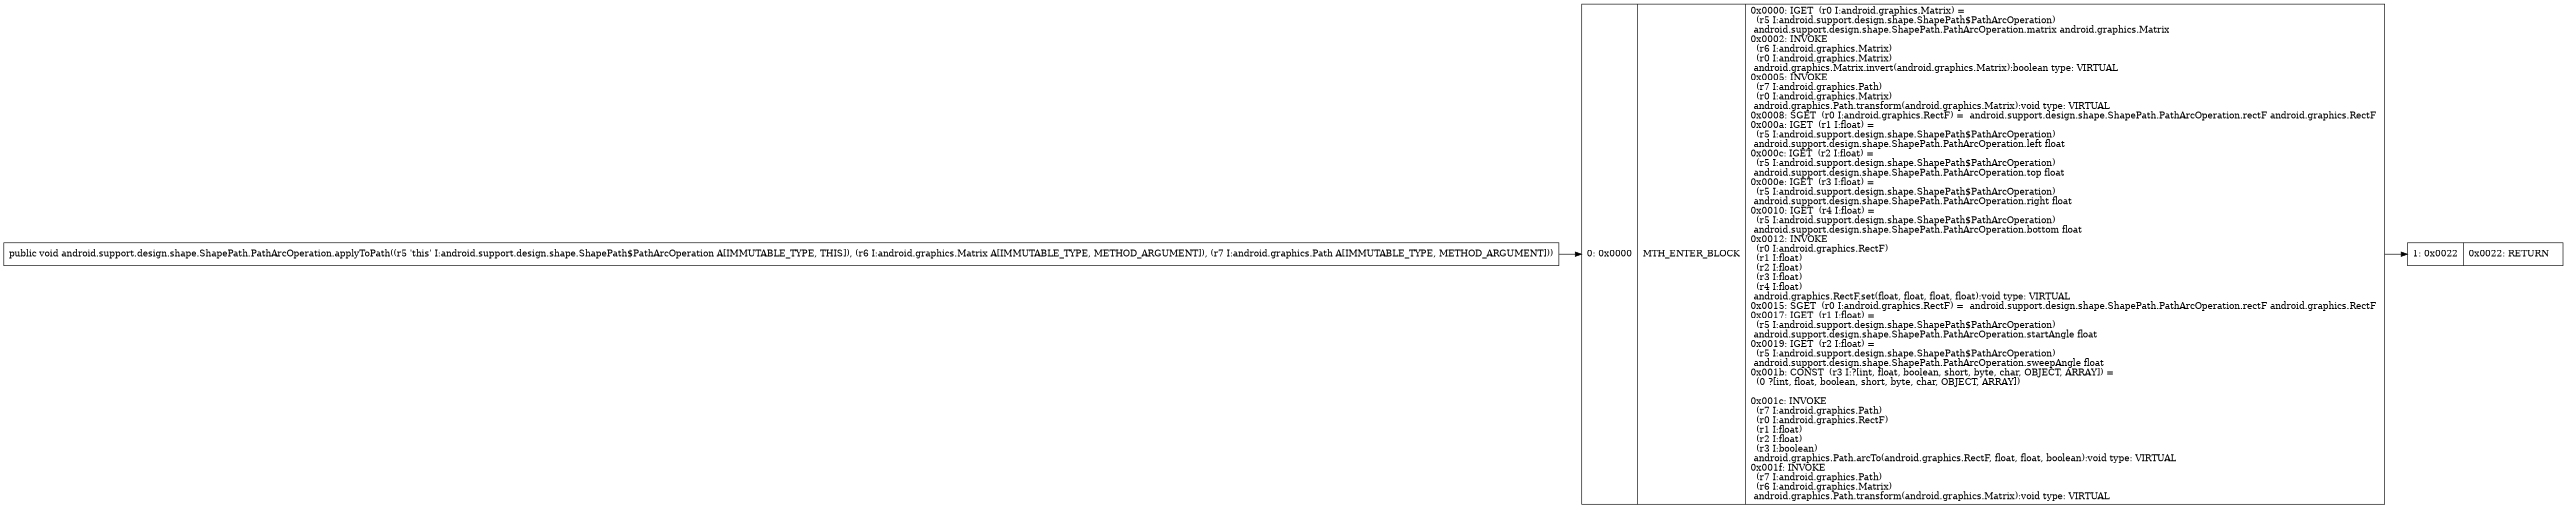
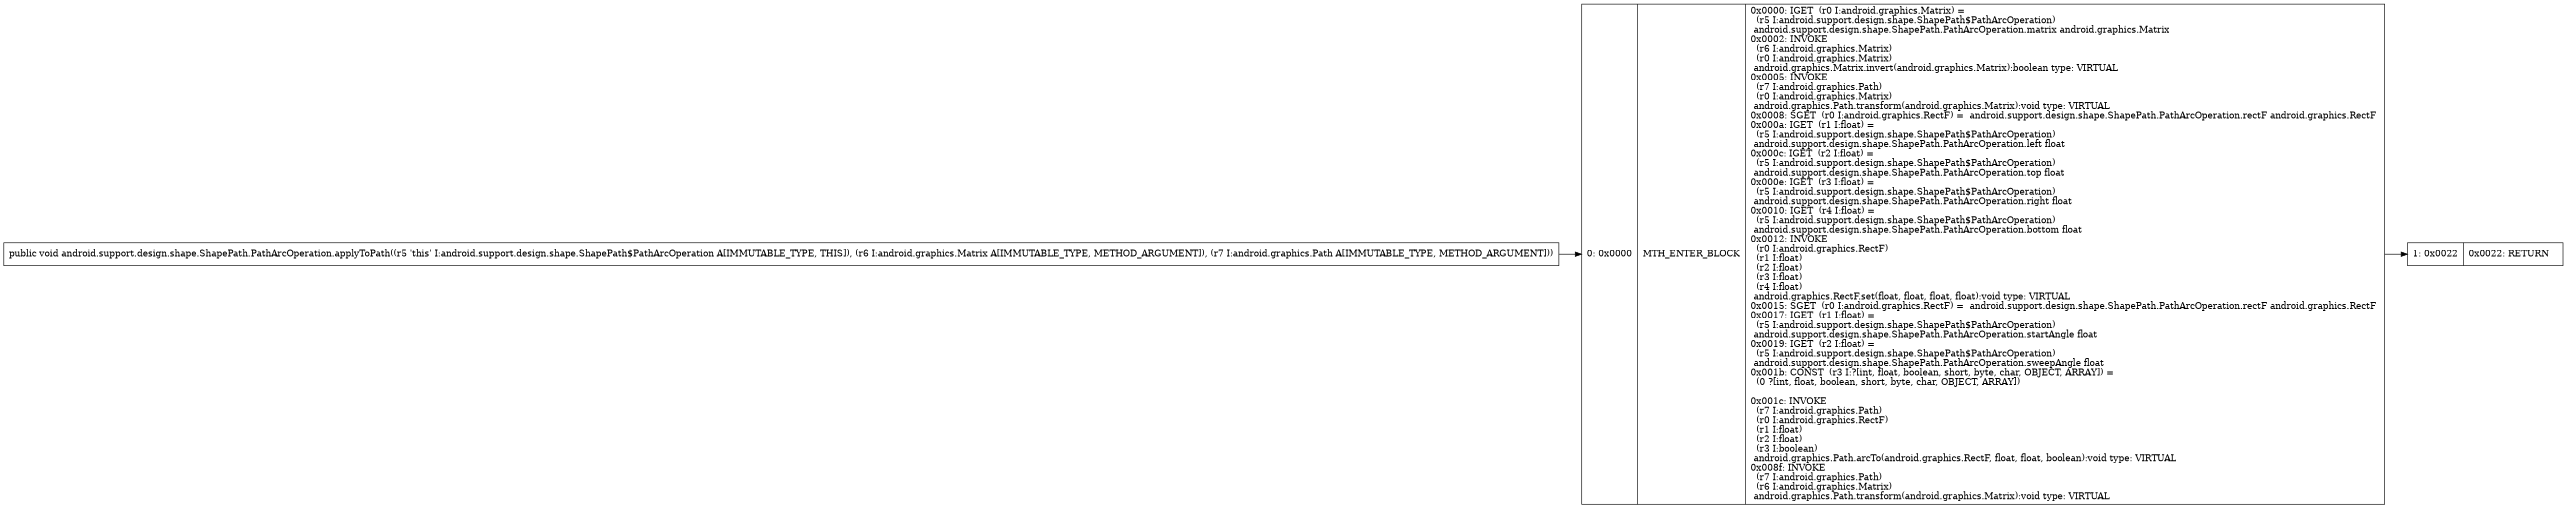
(1791, 468) -> (1791, 468)
